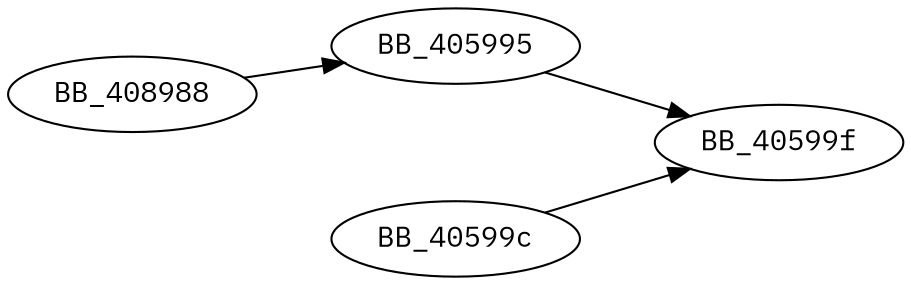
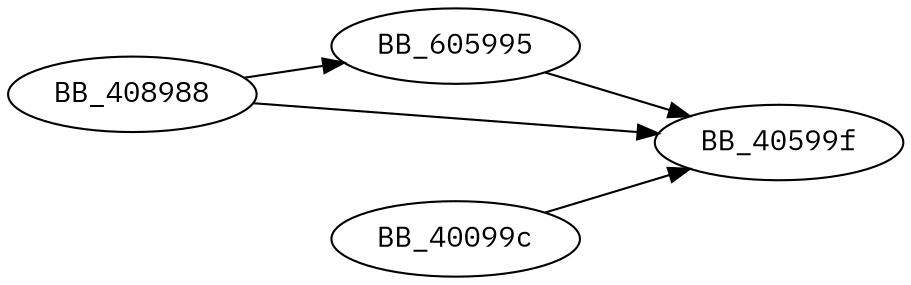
(456, 46) -> (456, 46)
none -> (445, 118)
(456, 239) -> (456, 239)
